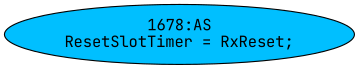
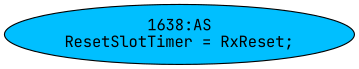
(179, 34) -> (179, 34)
